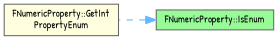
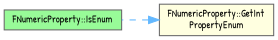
(132, 20) -> (135, 20)
